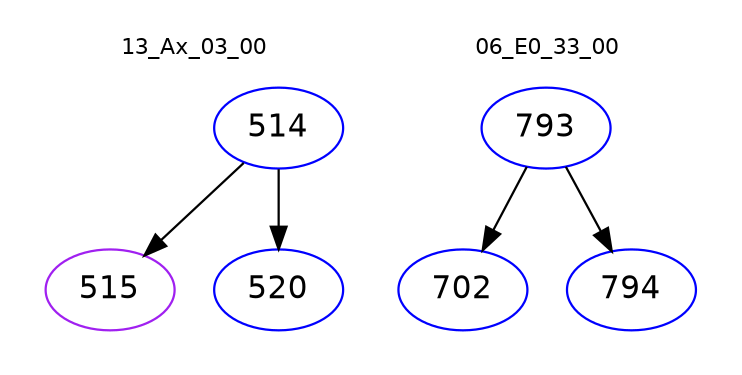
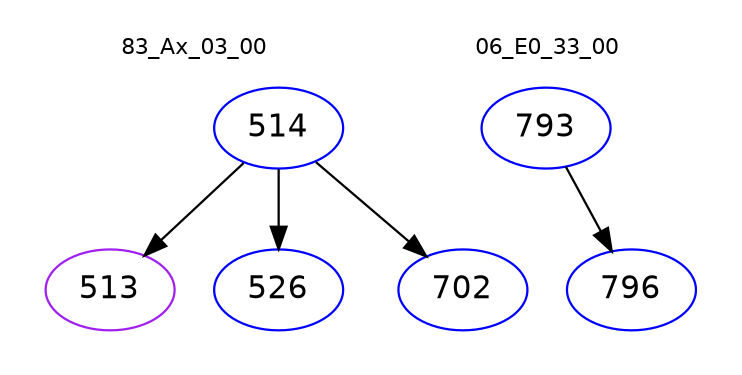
(194, 48) -> (194, 48)
(510, 198) -> (346, 188)
(110, 290) -> (110, 290)
(279, 290) -> (279, 290)
(631, 290) -> (631, 290)
